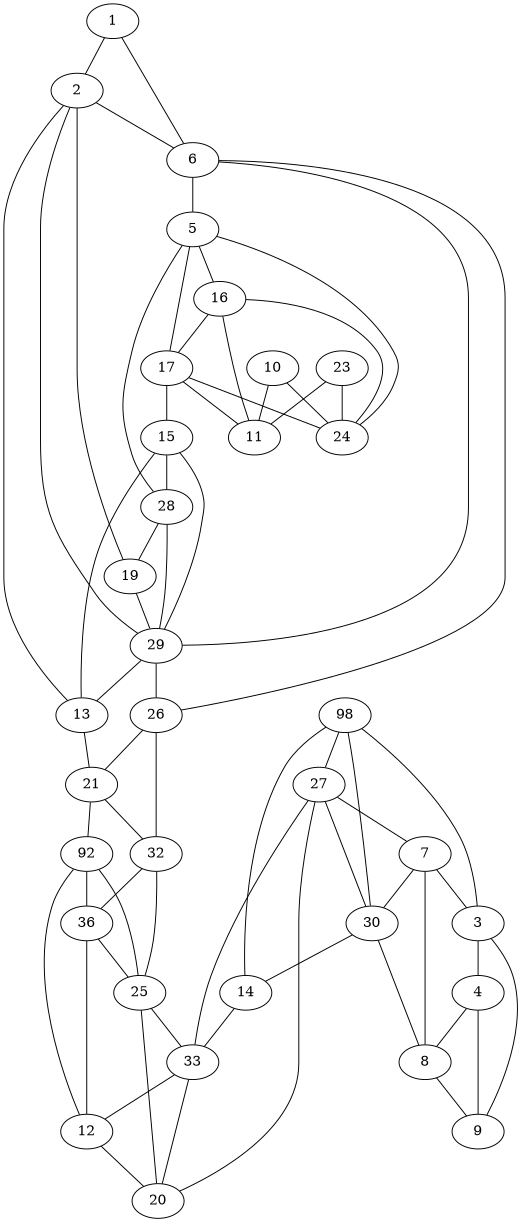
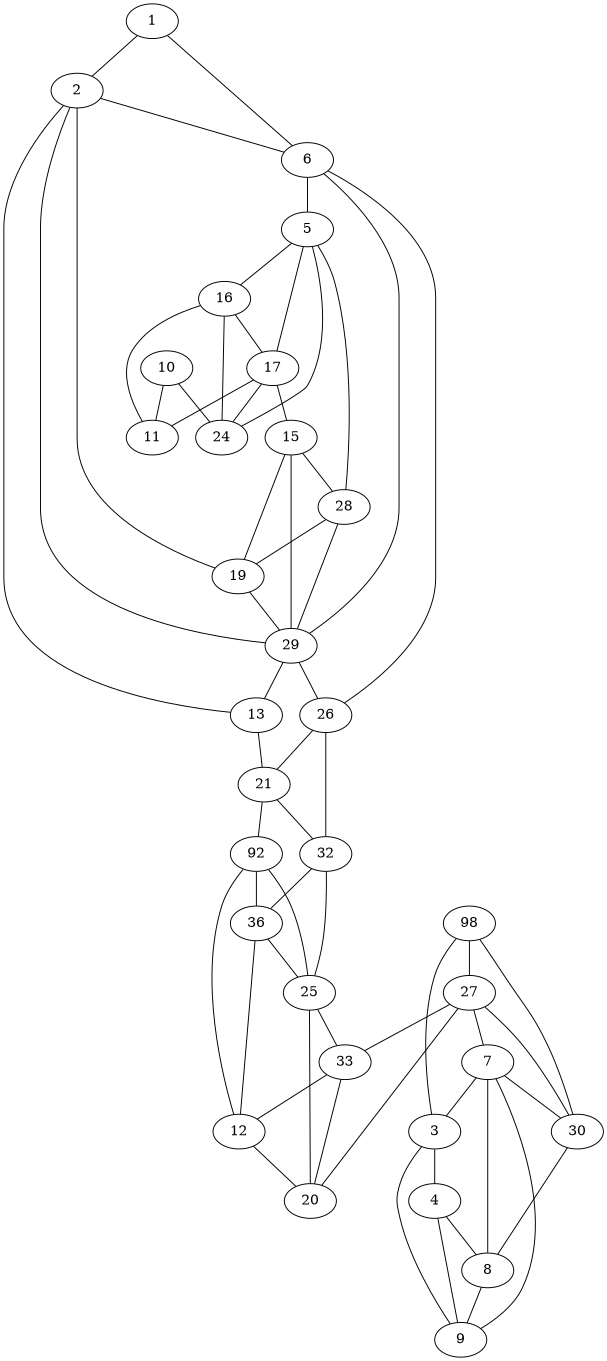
(342, 368) -> none
(93, 568) -> (265, 507)
(246, 993) -> none
none -> (534, 1210)
